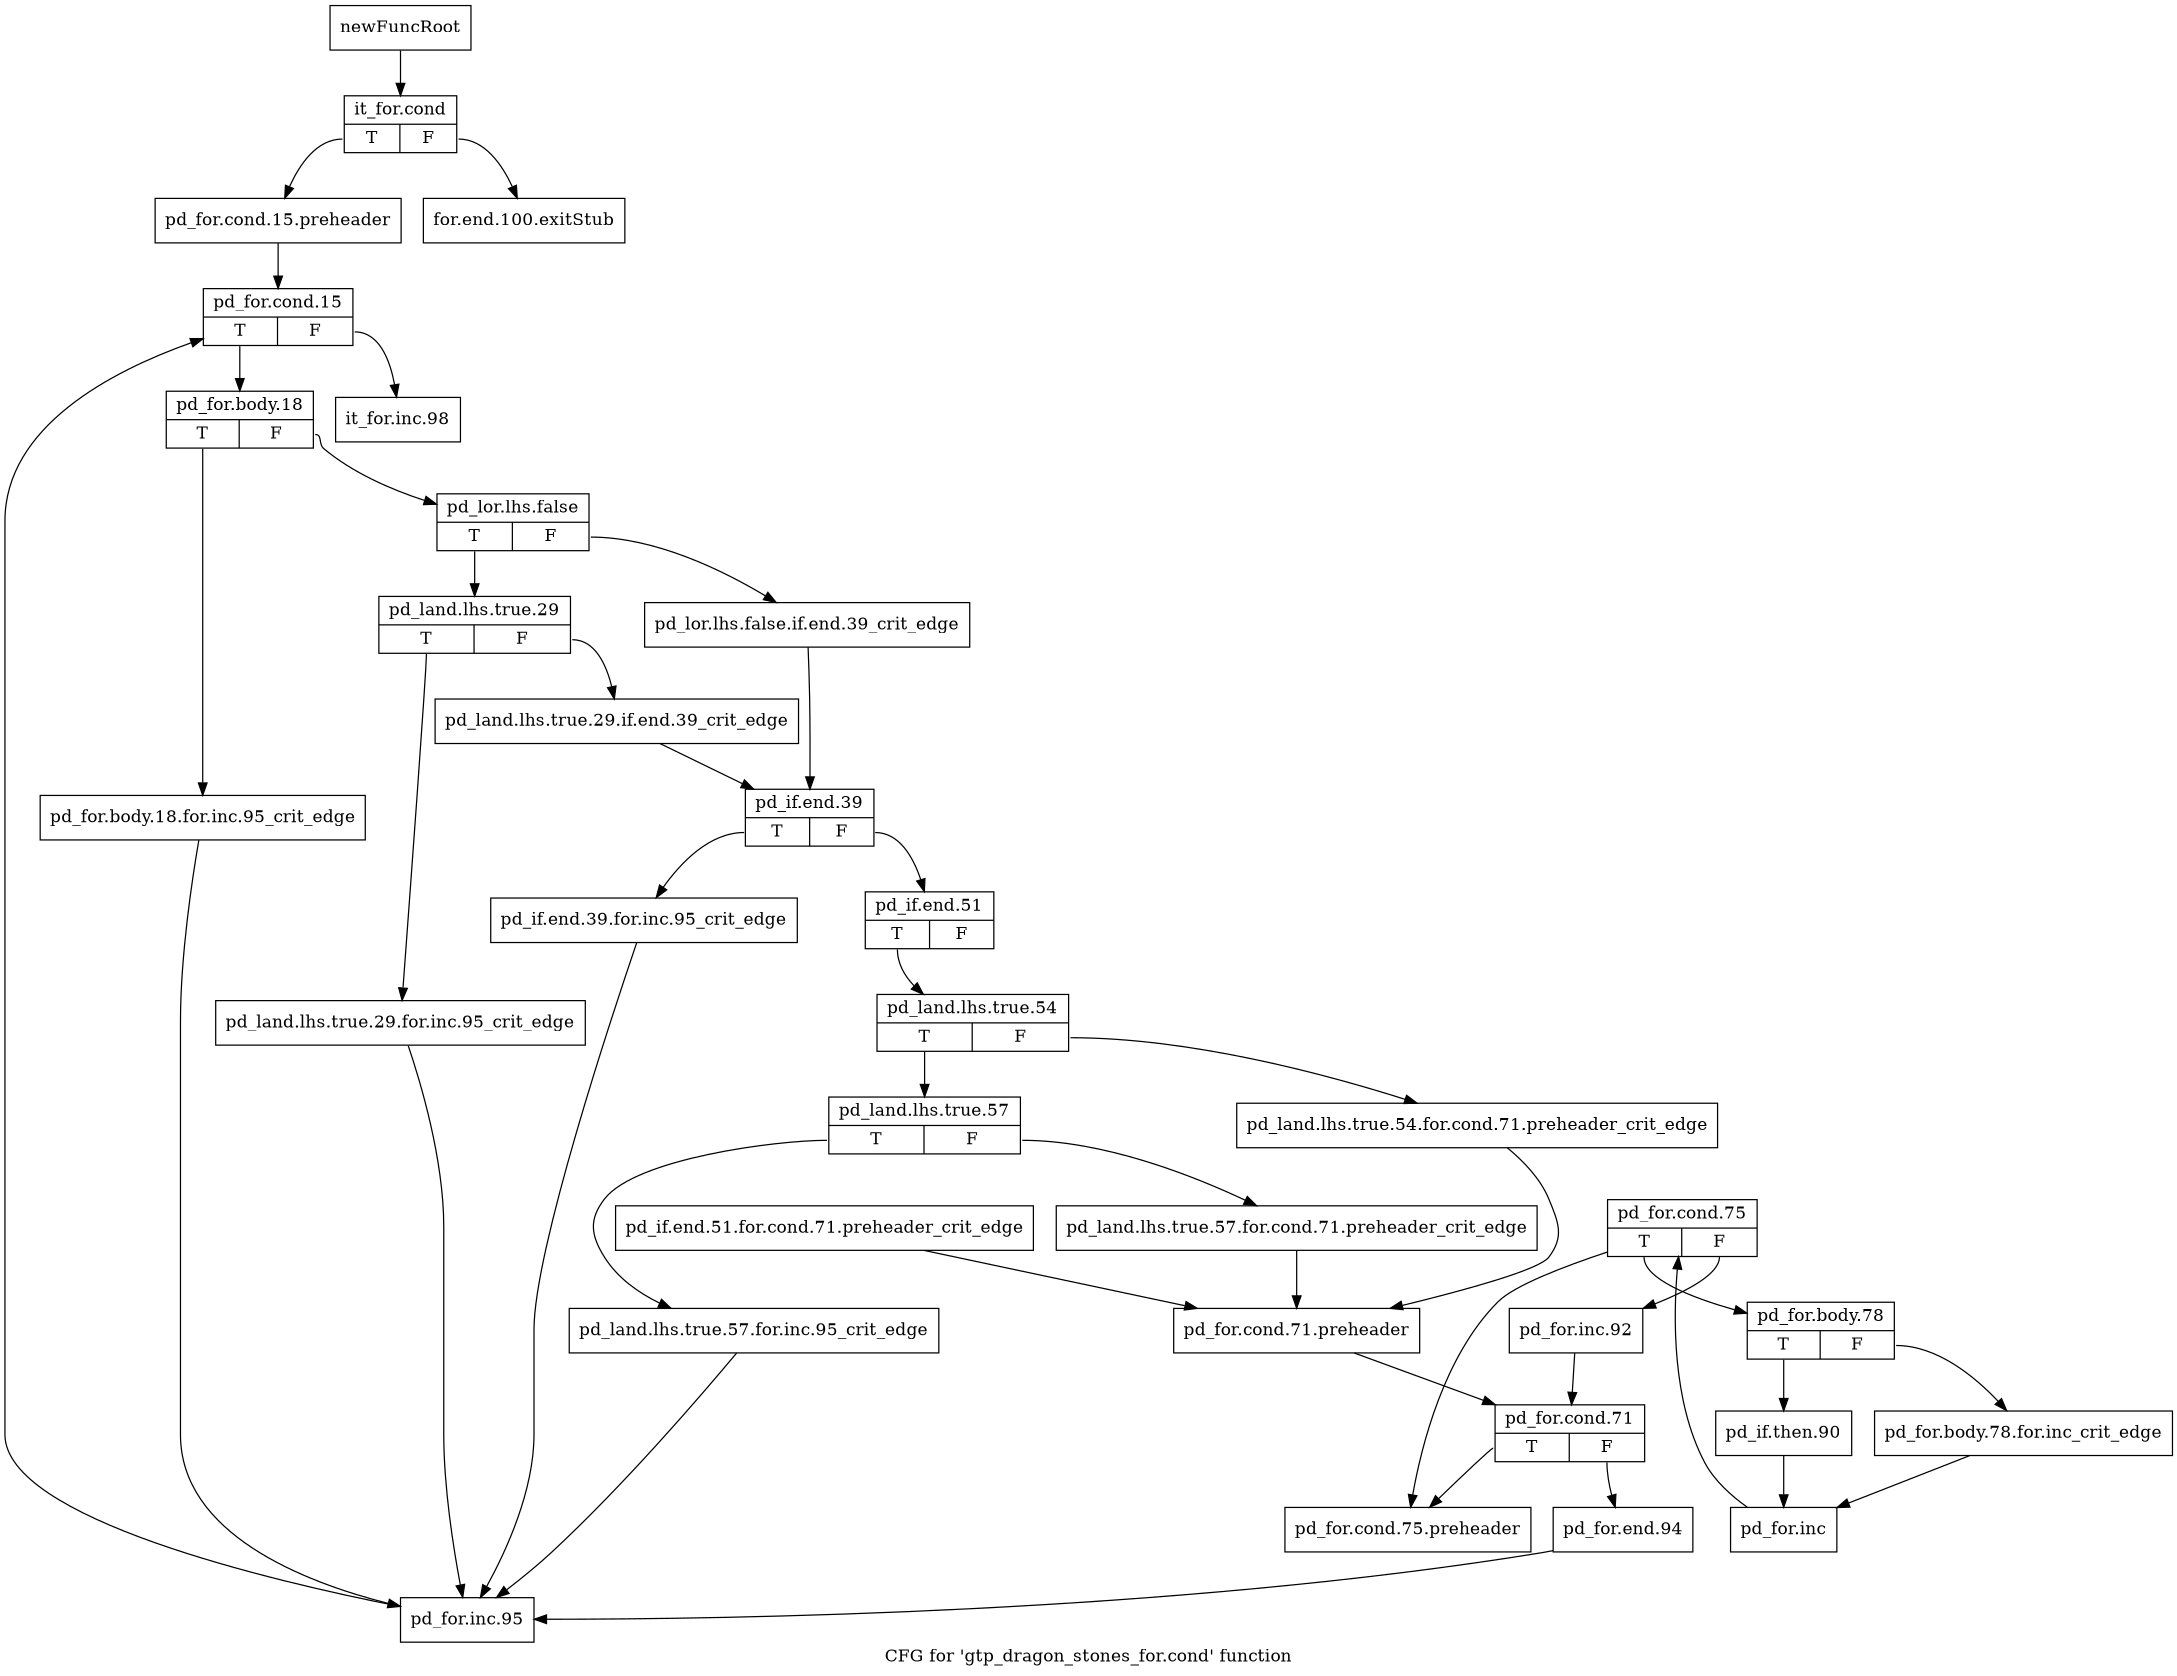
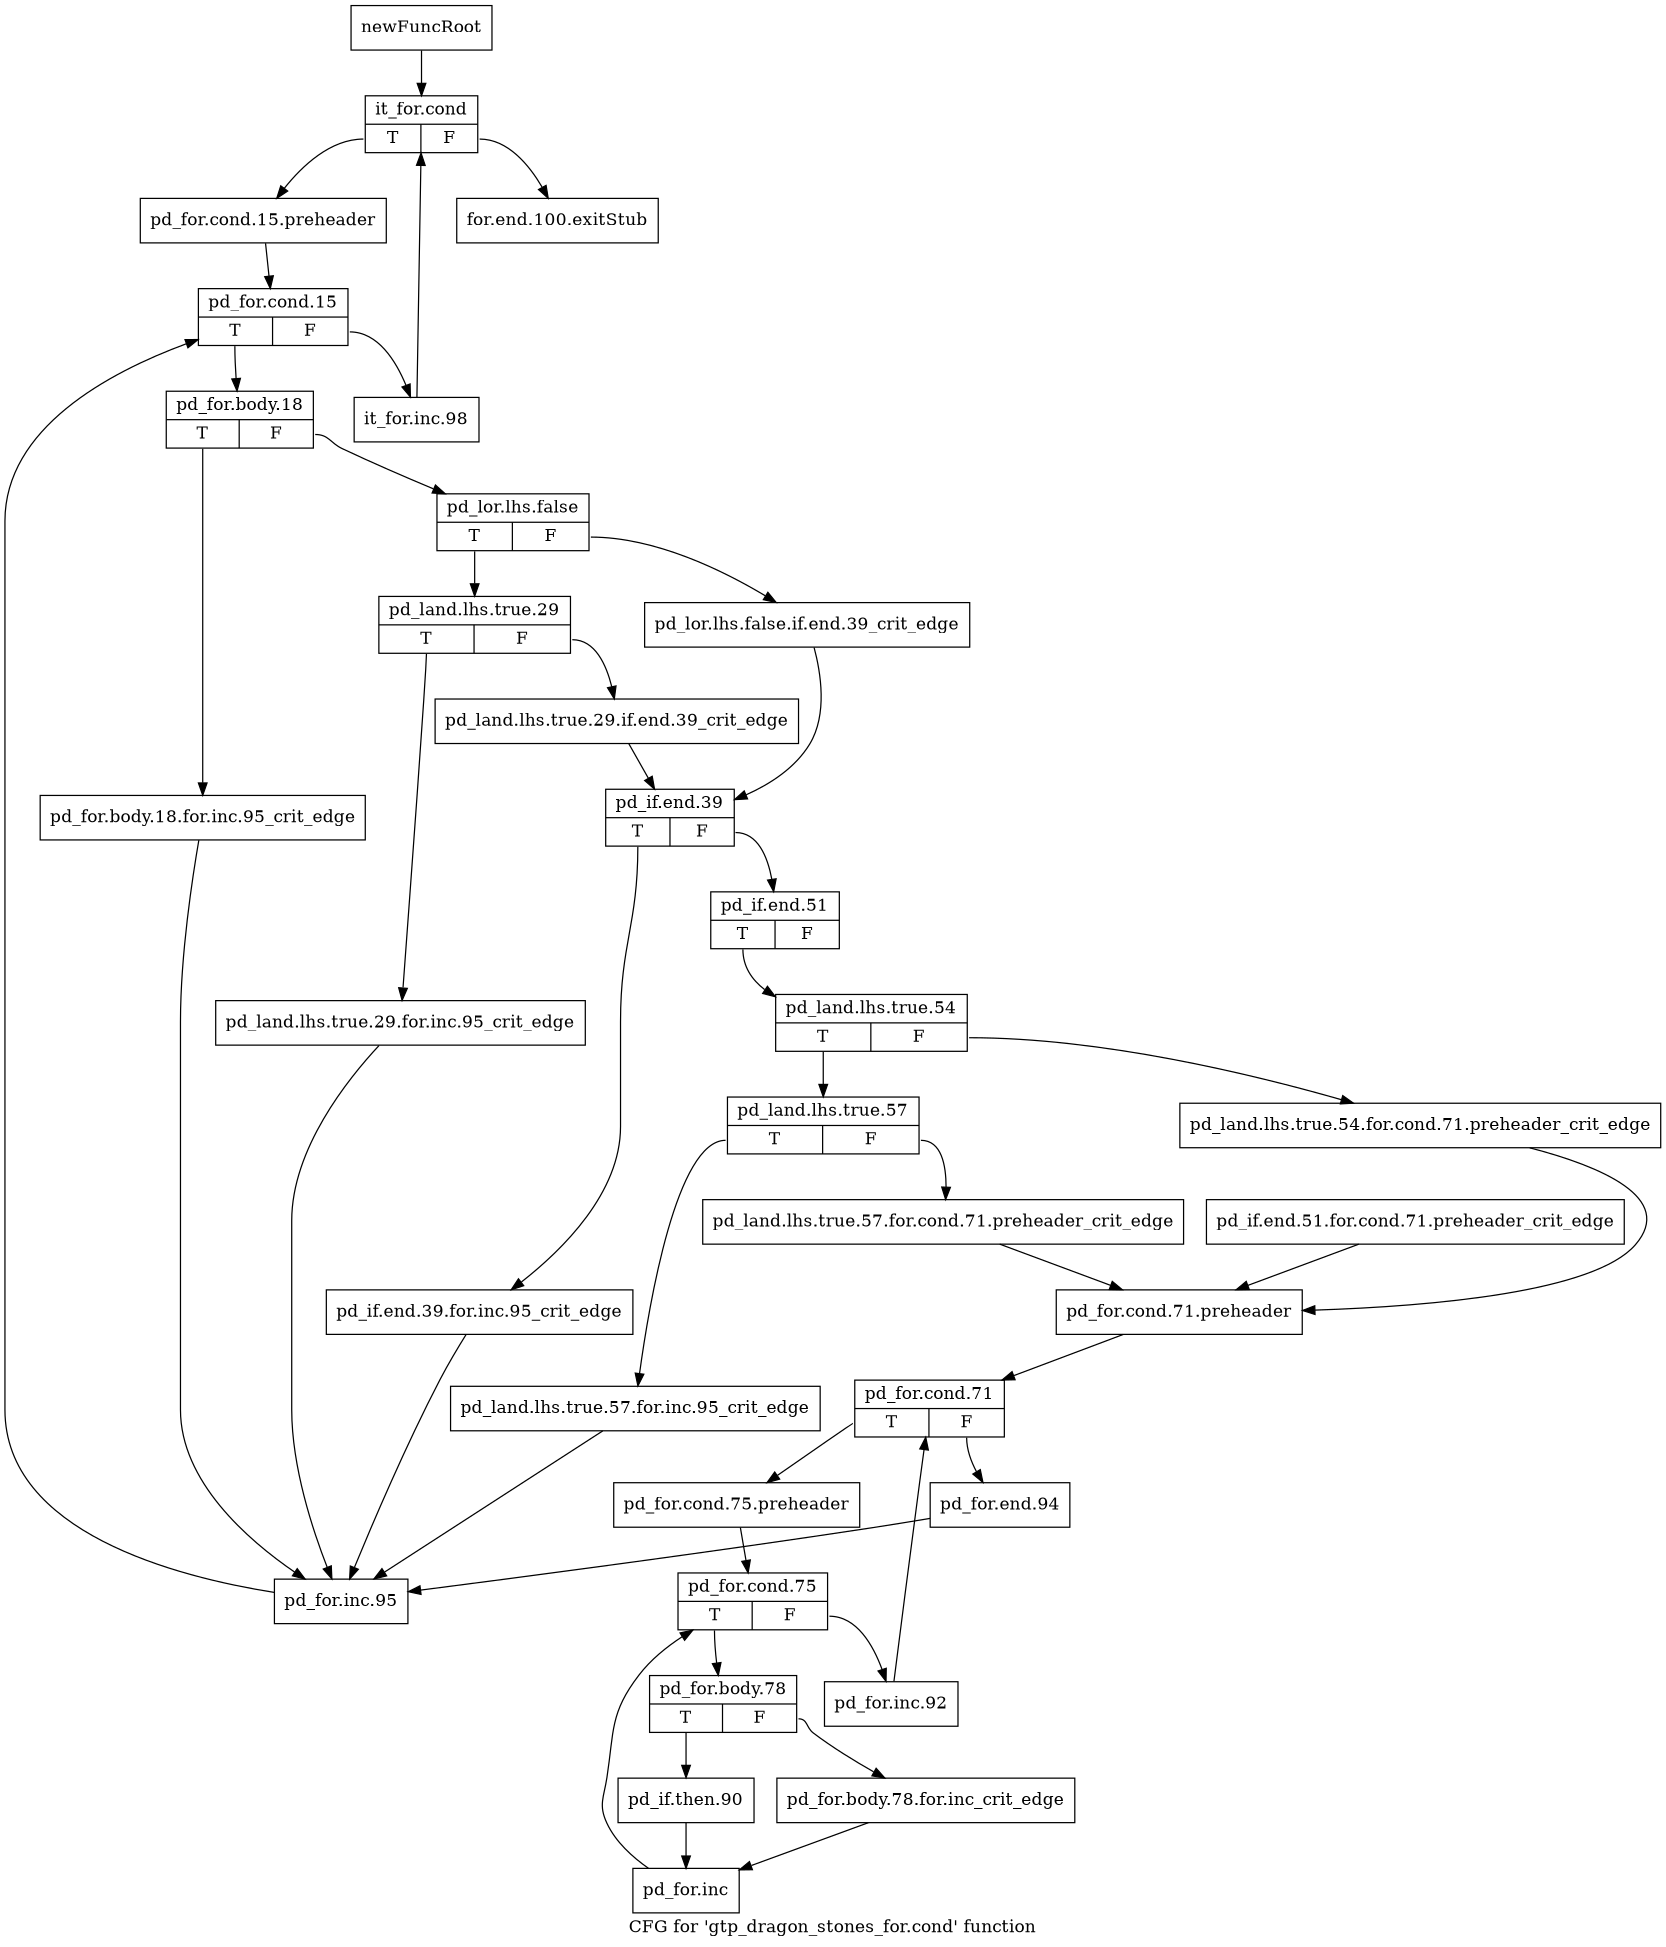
none -> (419, 281)
(1469, 1339) -> (742, 1539)
